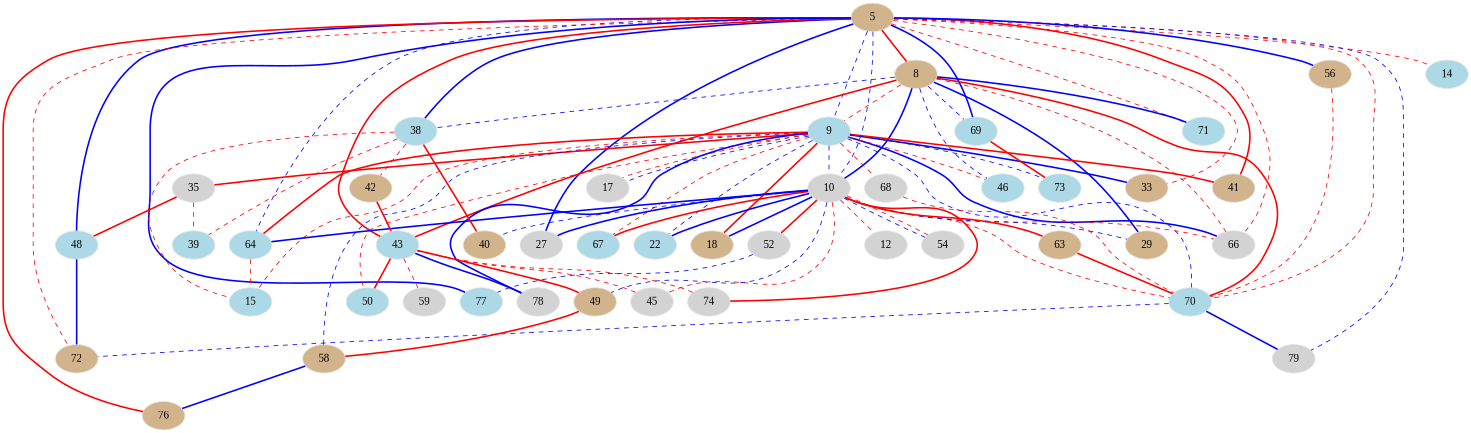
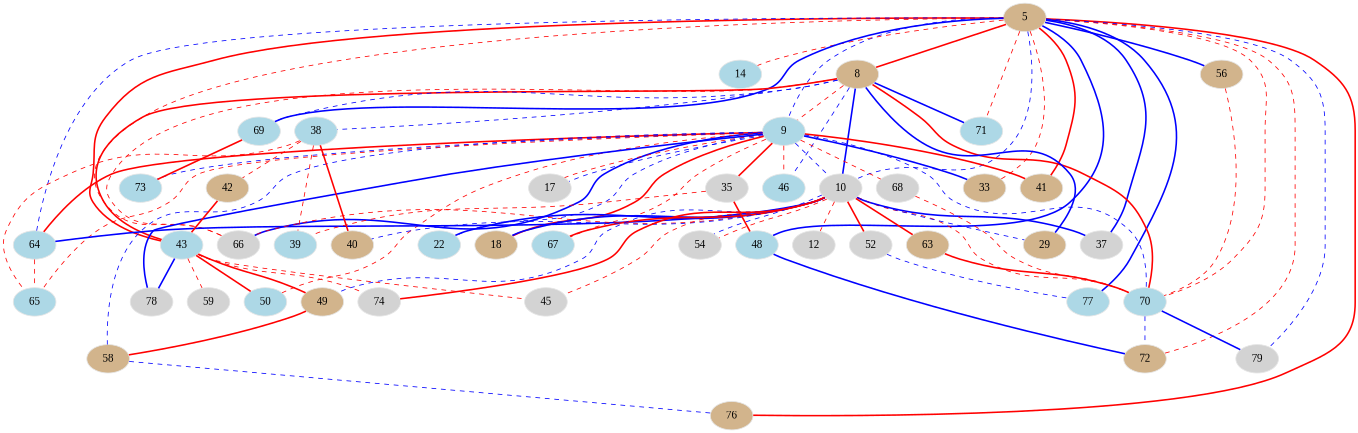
(592, 38) -> none
(541, 245) -> (1101, 245)
(251, 302) -> (35, 302)
(244, 387) -> (420, 387)
